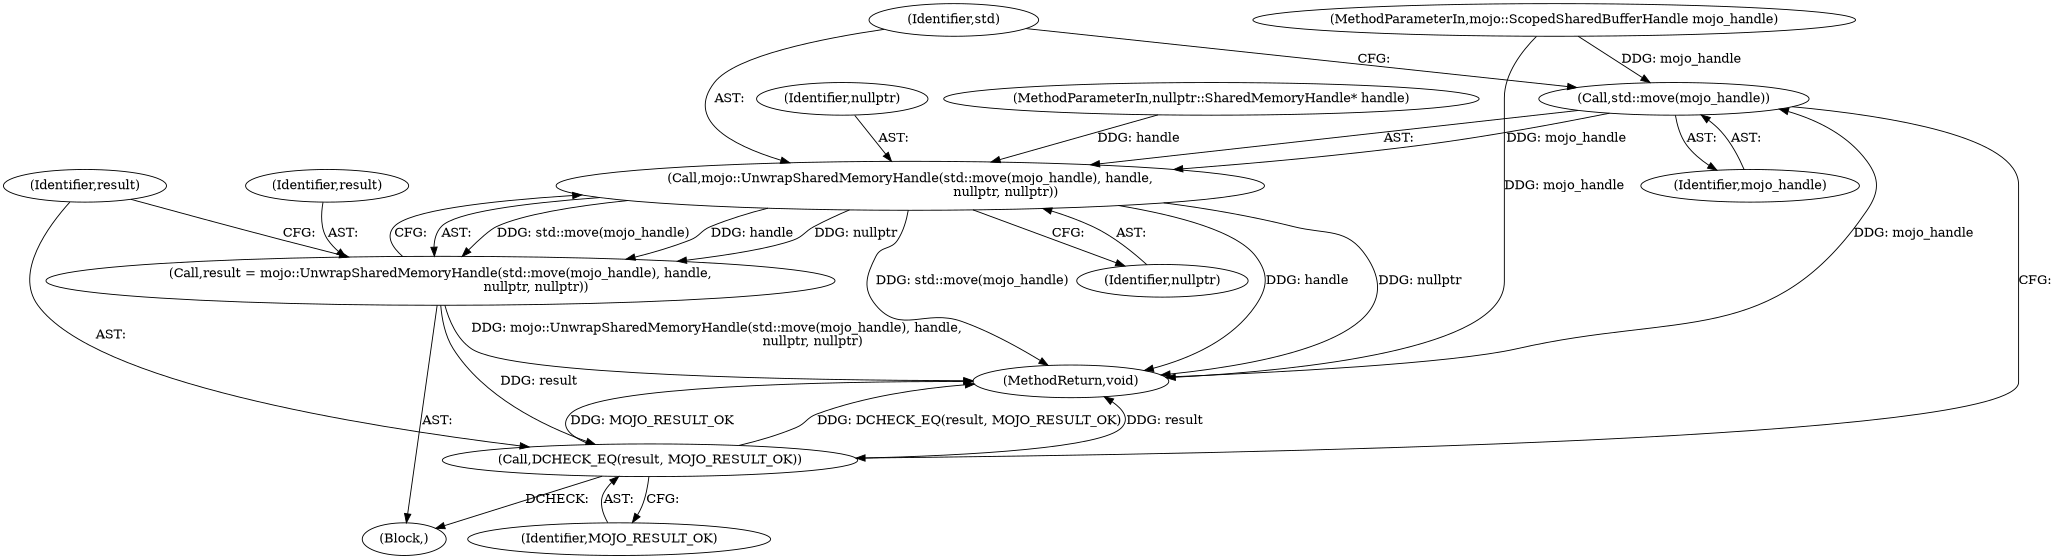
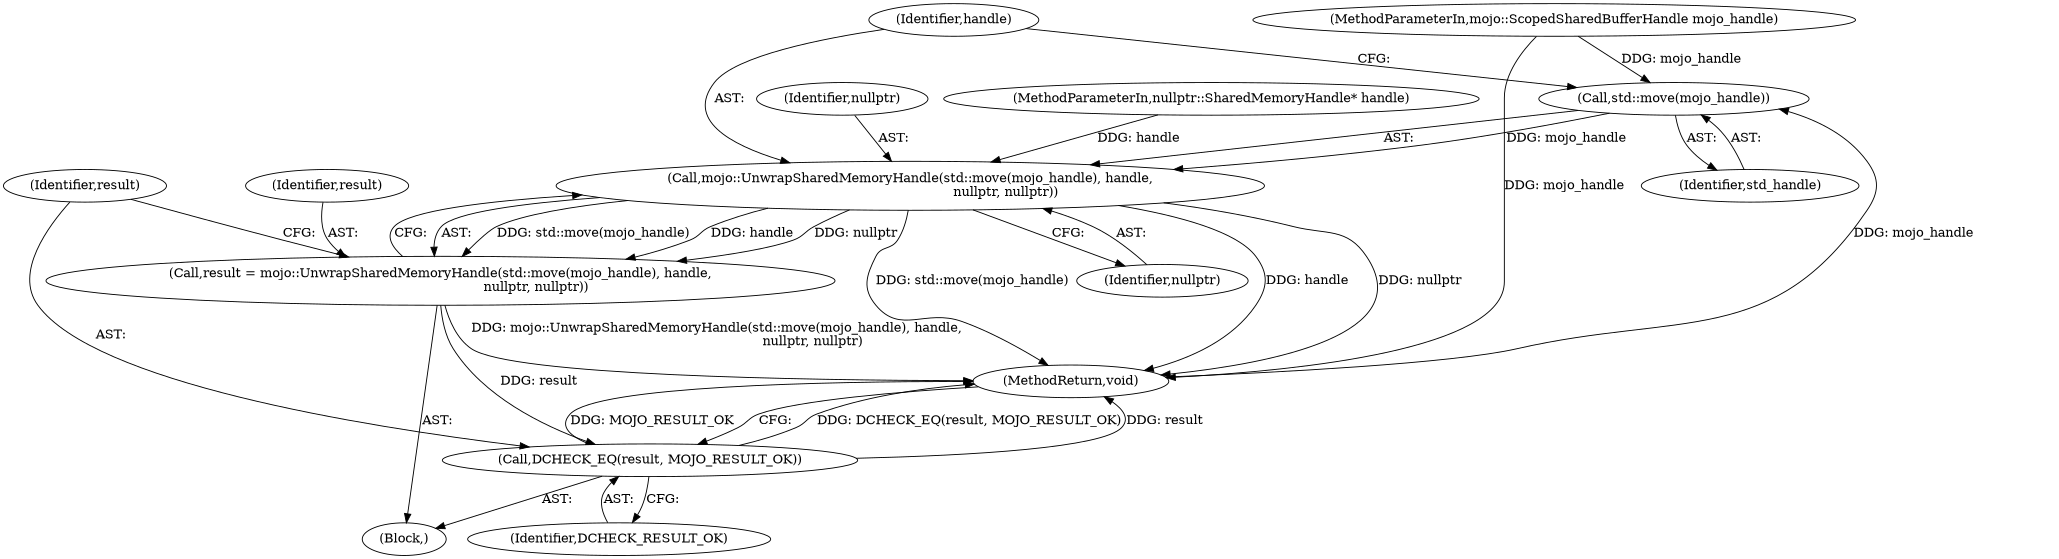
(954, 20) -> (954, 20)
(1750, 186) -> (1750, 186)
(1669, 435) -> (838, 399)
(559, 500) -> (559, 500)
(619, 539) -> (619, 539)
